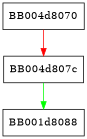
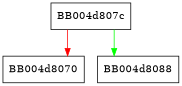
(44, 39) -> (68, 39)
(44, 123) -> (138, 69)
